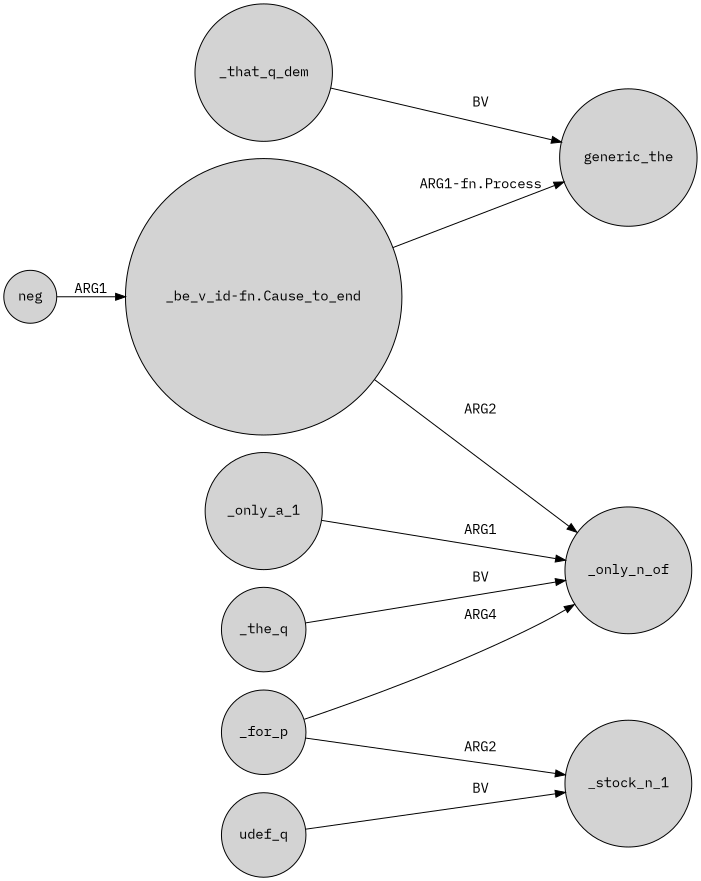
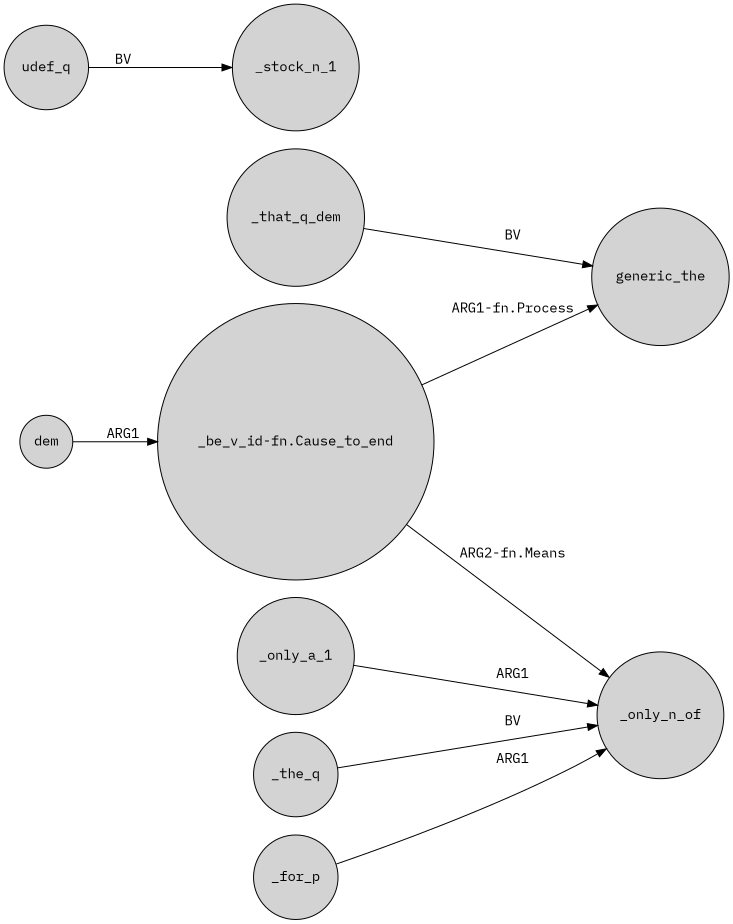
(30, 297) -> (46, 442)
(481, 410) -> (513, 554)
(481, 615) -> (513, 759)
(431, 756) -> none
